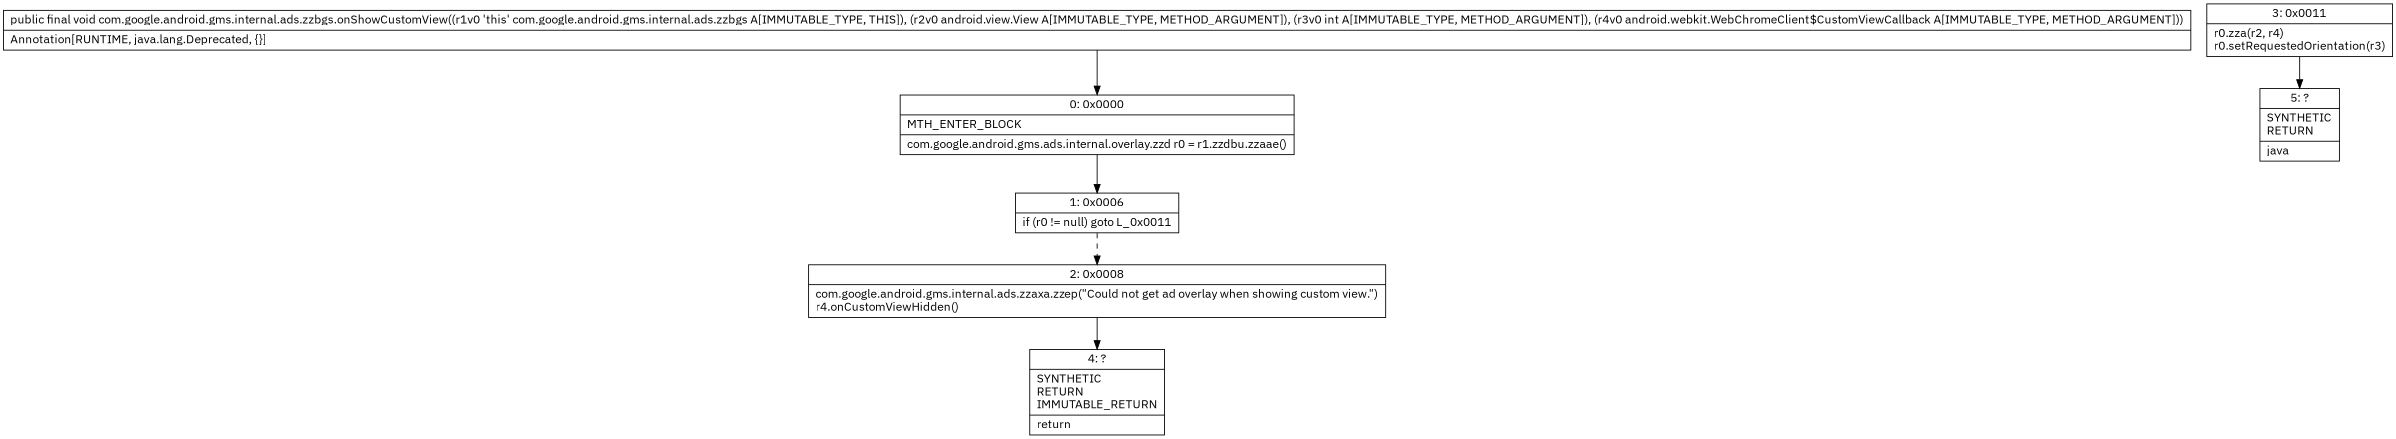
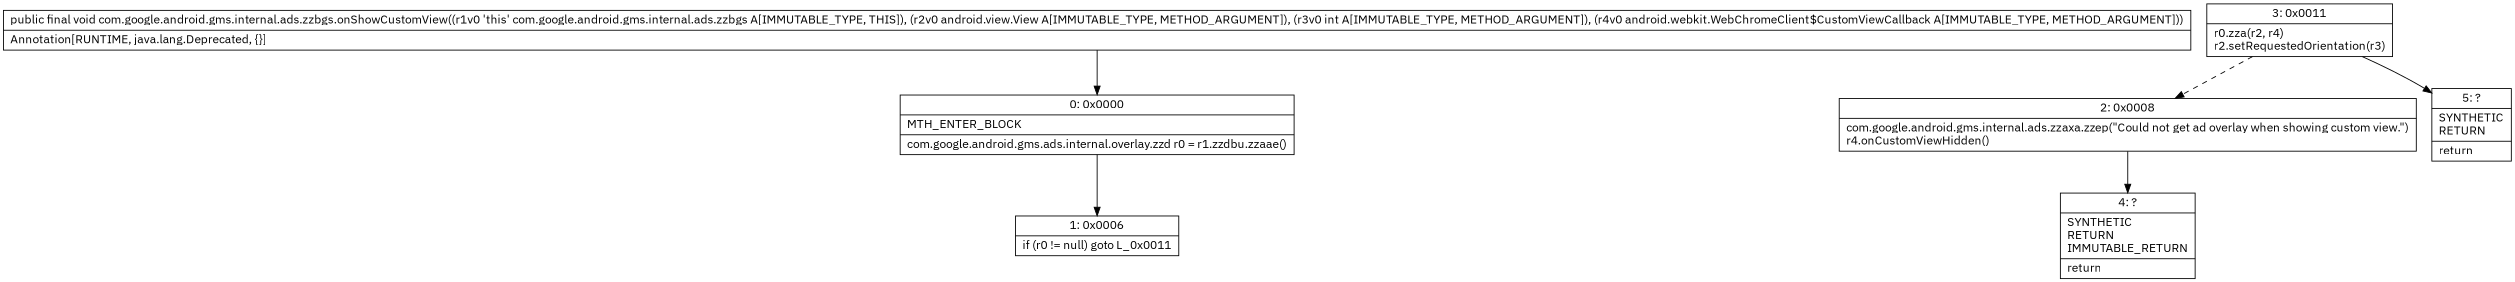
(2300, 46) -> (2300, 46)
(2278, 151) -> (2456, 151)
(1097, 245) -> (2218, 75)
